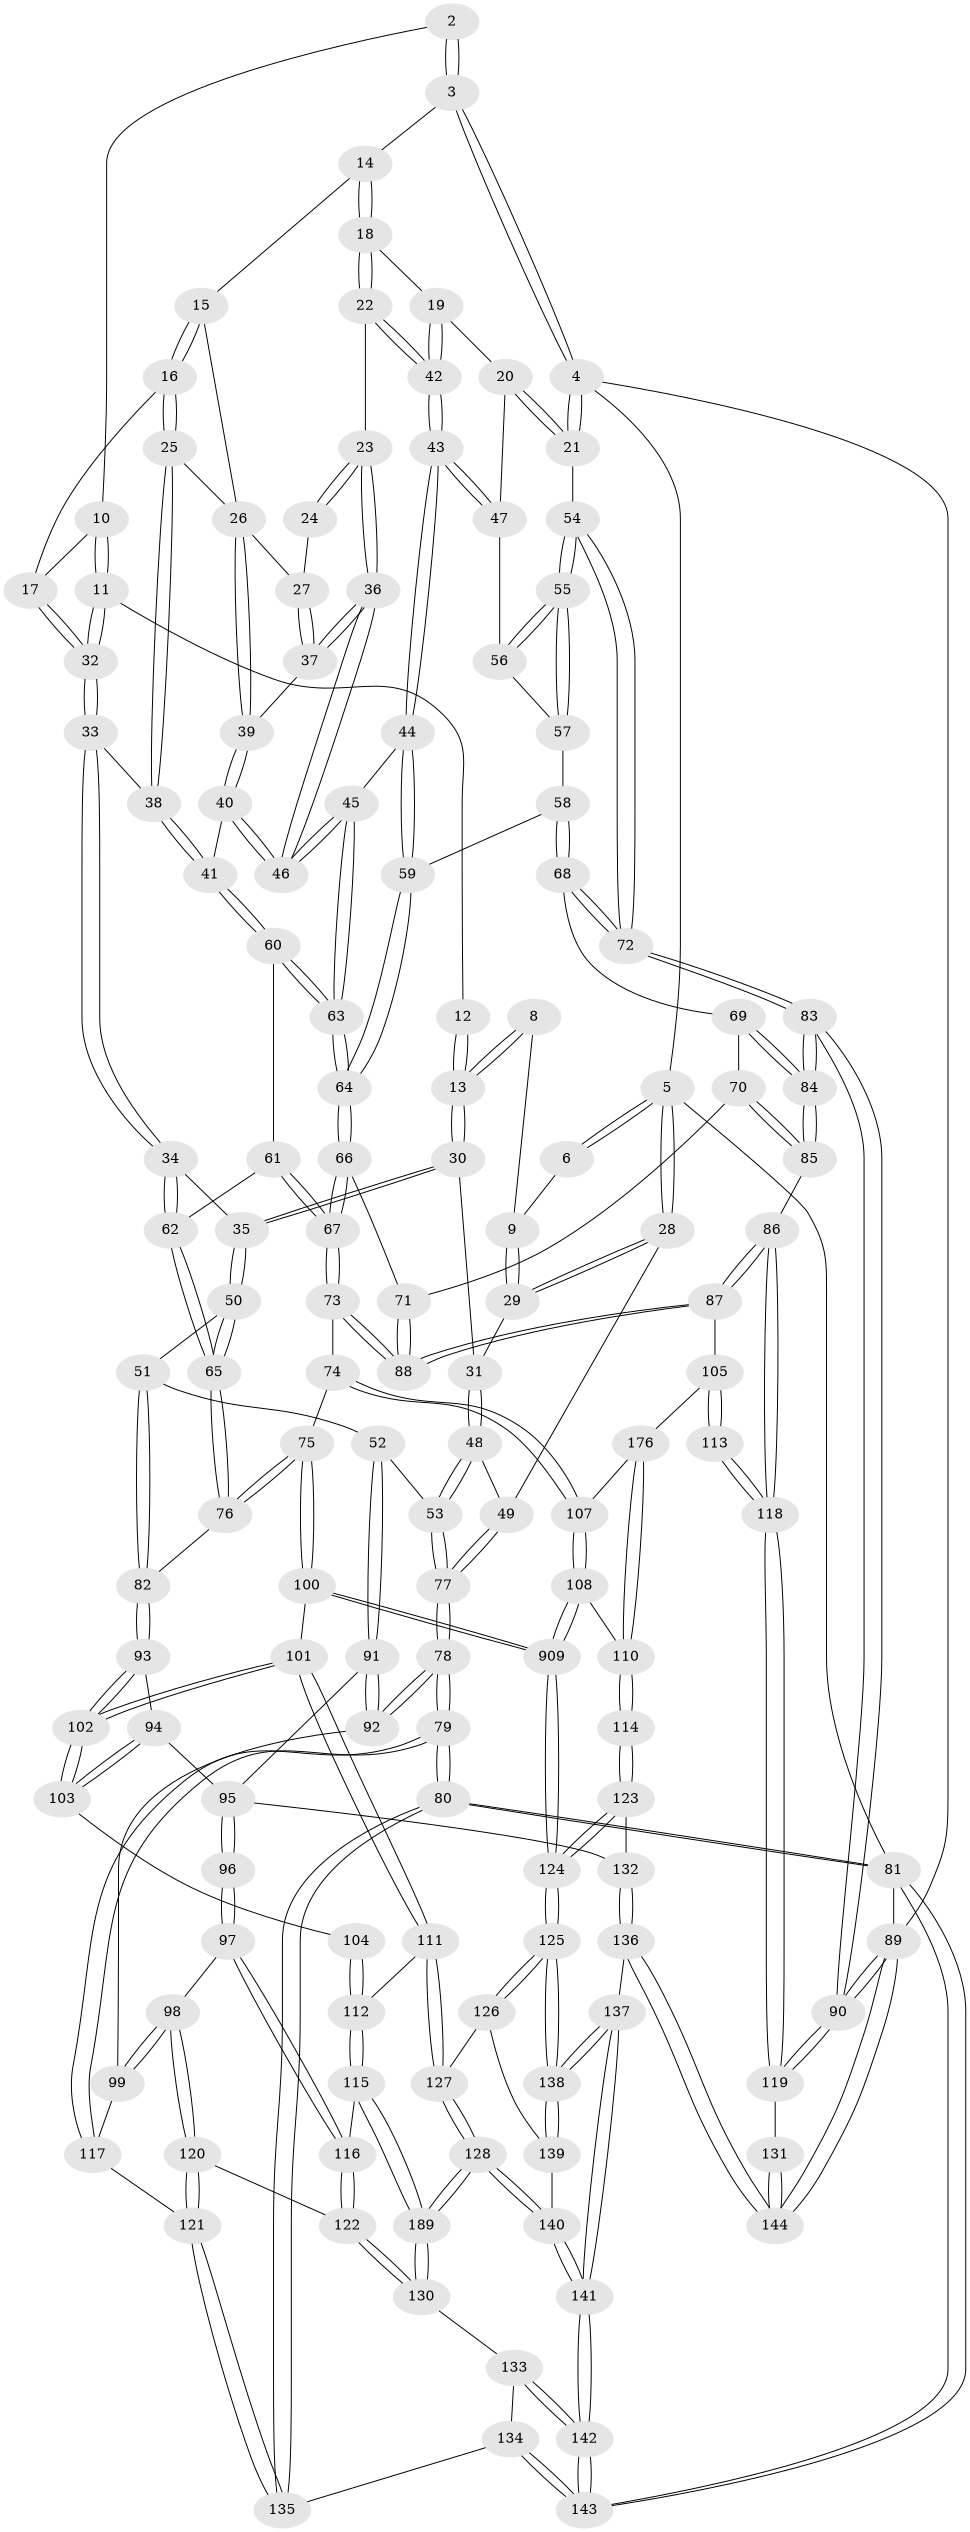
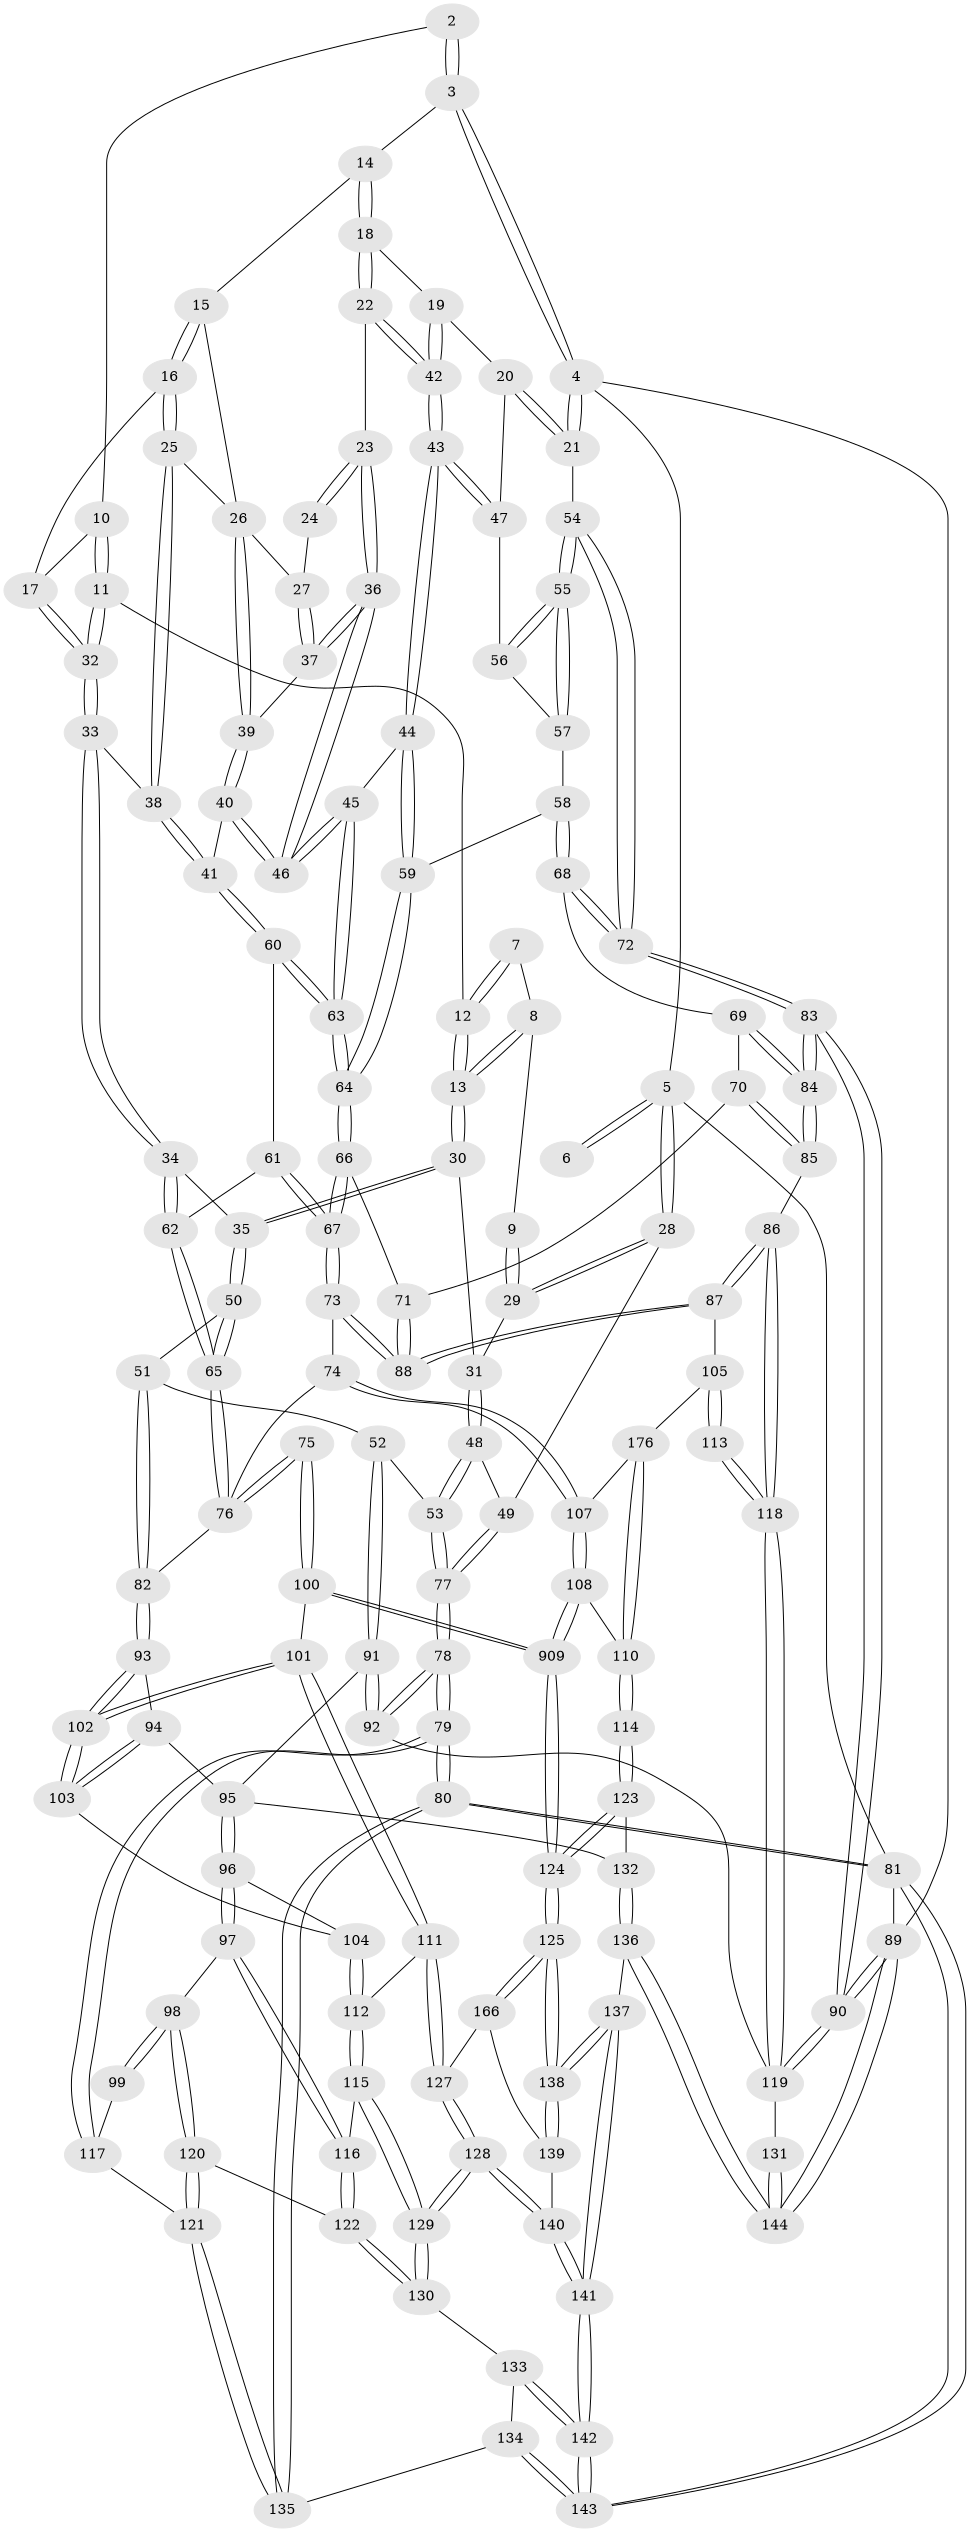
none -> (516, 946)
(540, 1195) -> none
(320, 1408) -> (265, 1435)
(131, 1826) -> (681, 1792)
none -> (296, 1908)
(487, 2013) -> (487, 2013)
(422, 2226) -> (422, 2226)
